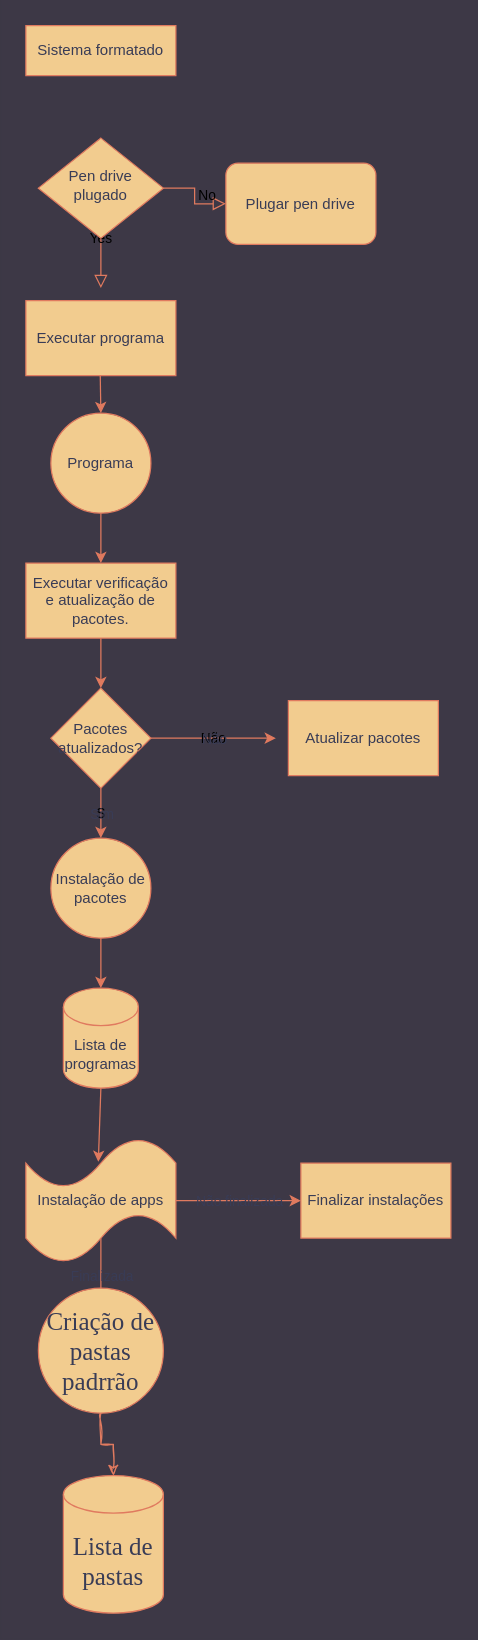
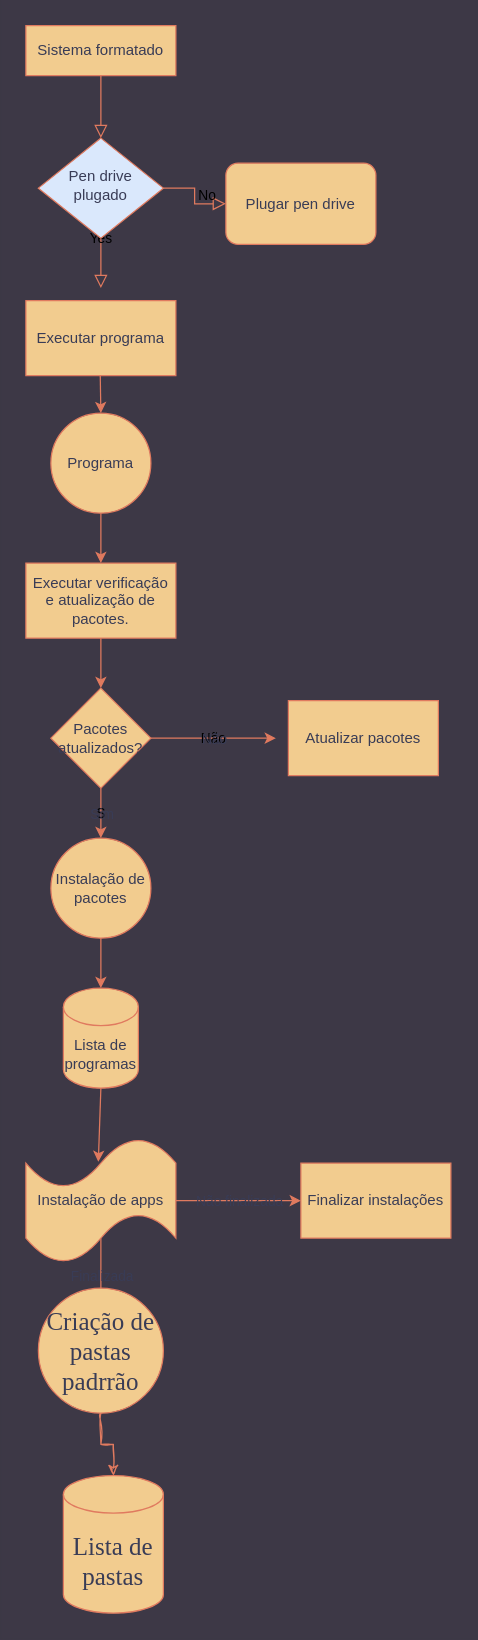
none -> (101, 100)
(101, 188) -> (101, 188)
